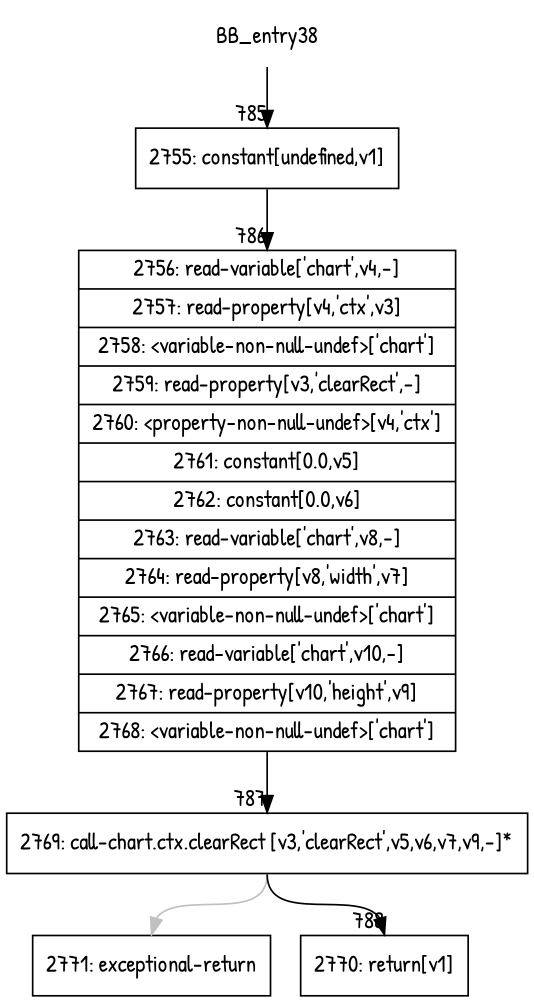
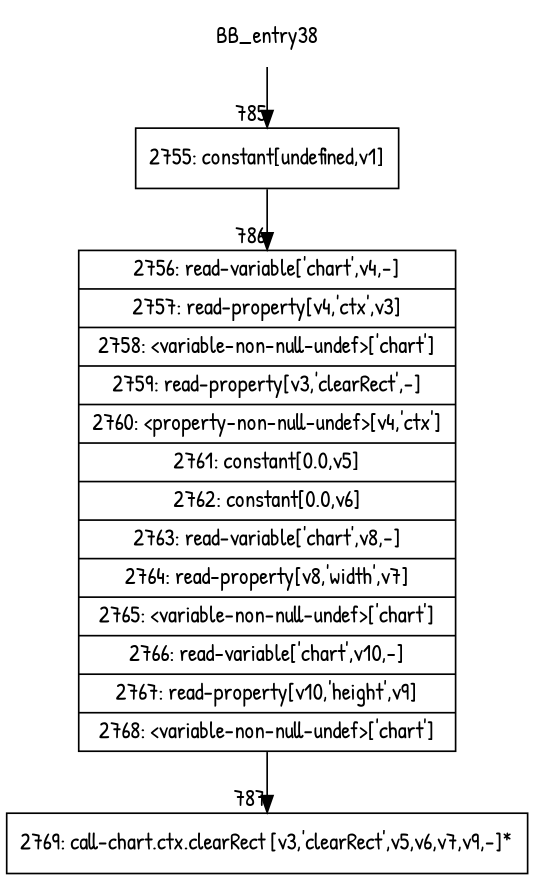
(152, 966) -> none
(384, 966) -> none
